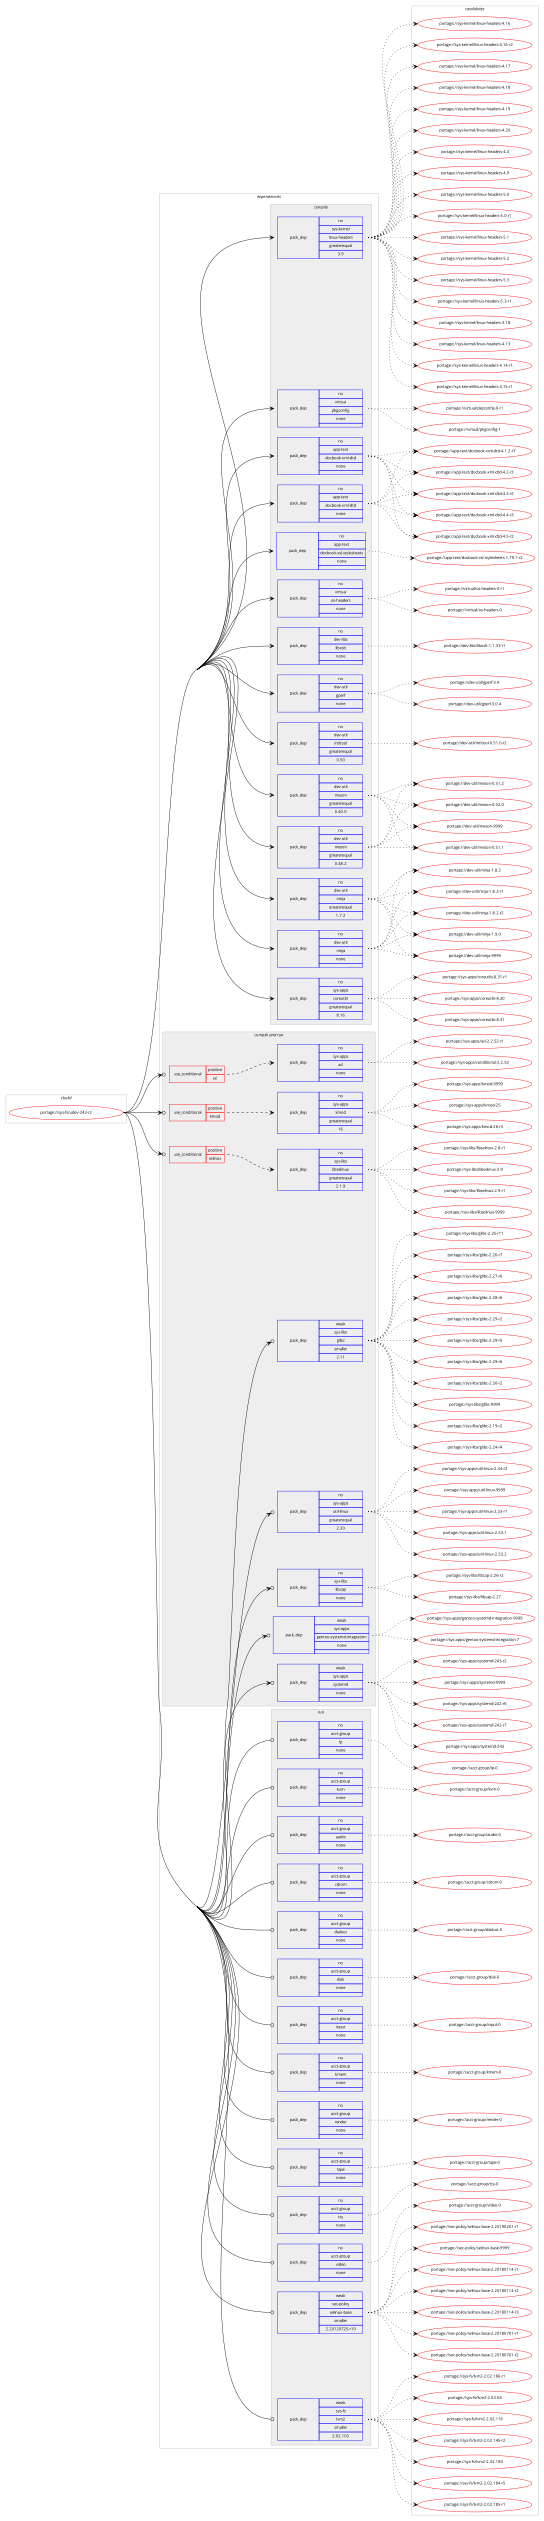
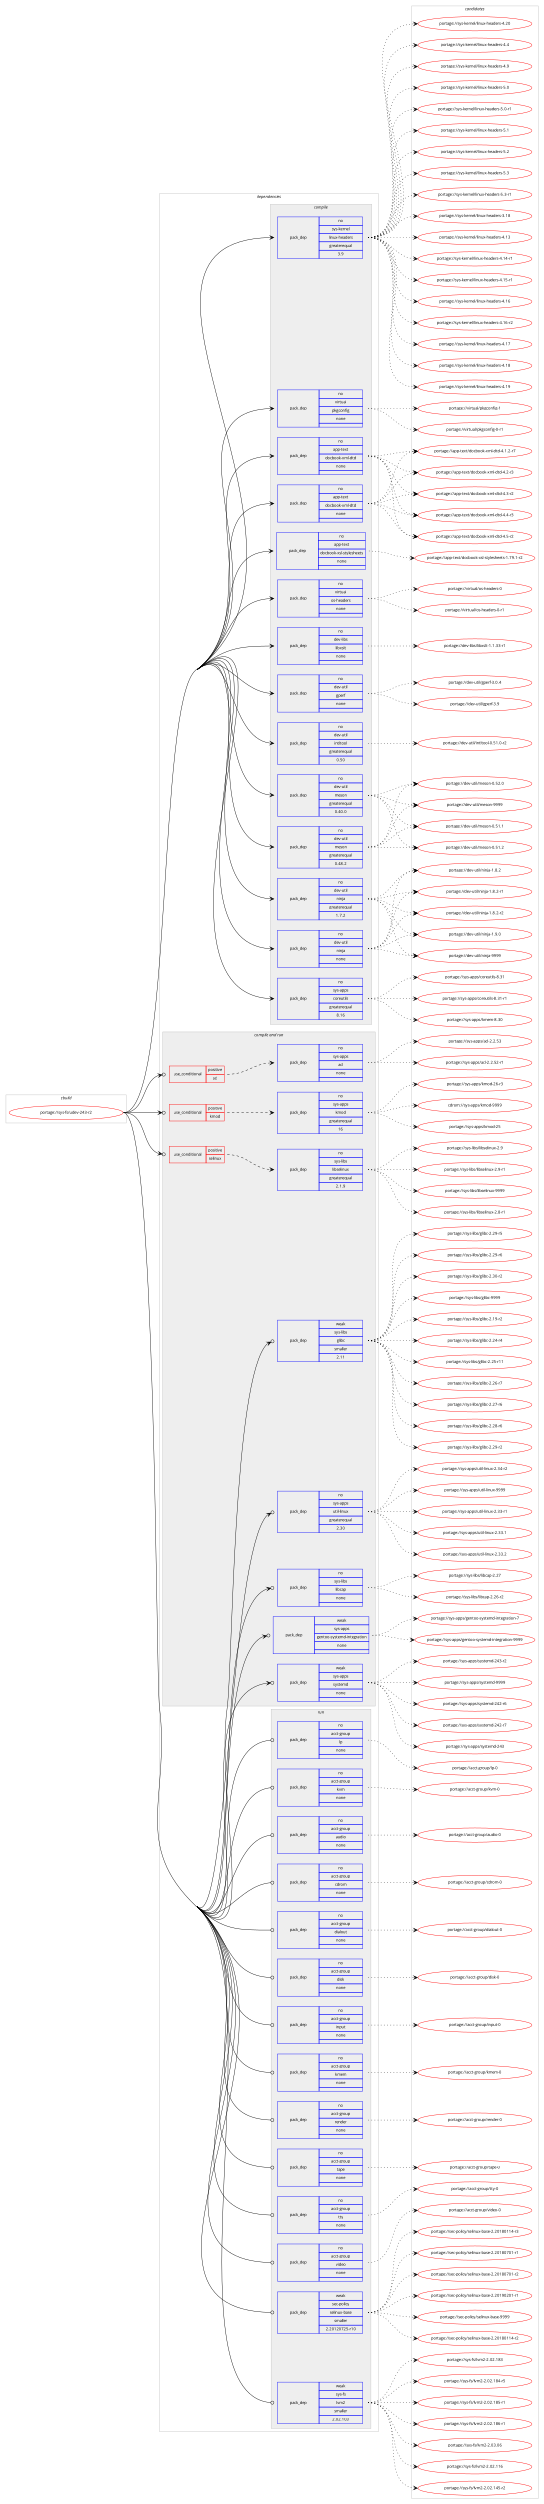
(475, 999) -> (475, 1020)
(475, 1063) -> (475, 1041)
(475, 1084) -> (475, 1106)
(475, 2270) -> none
